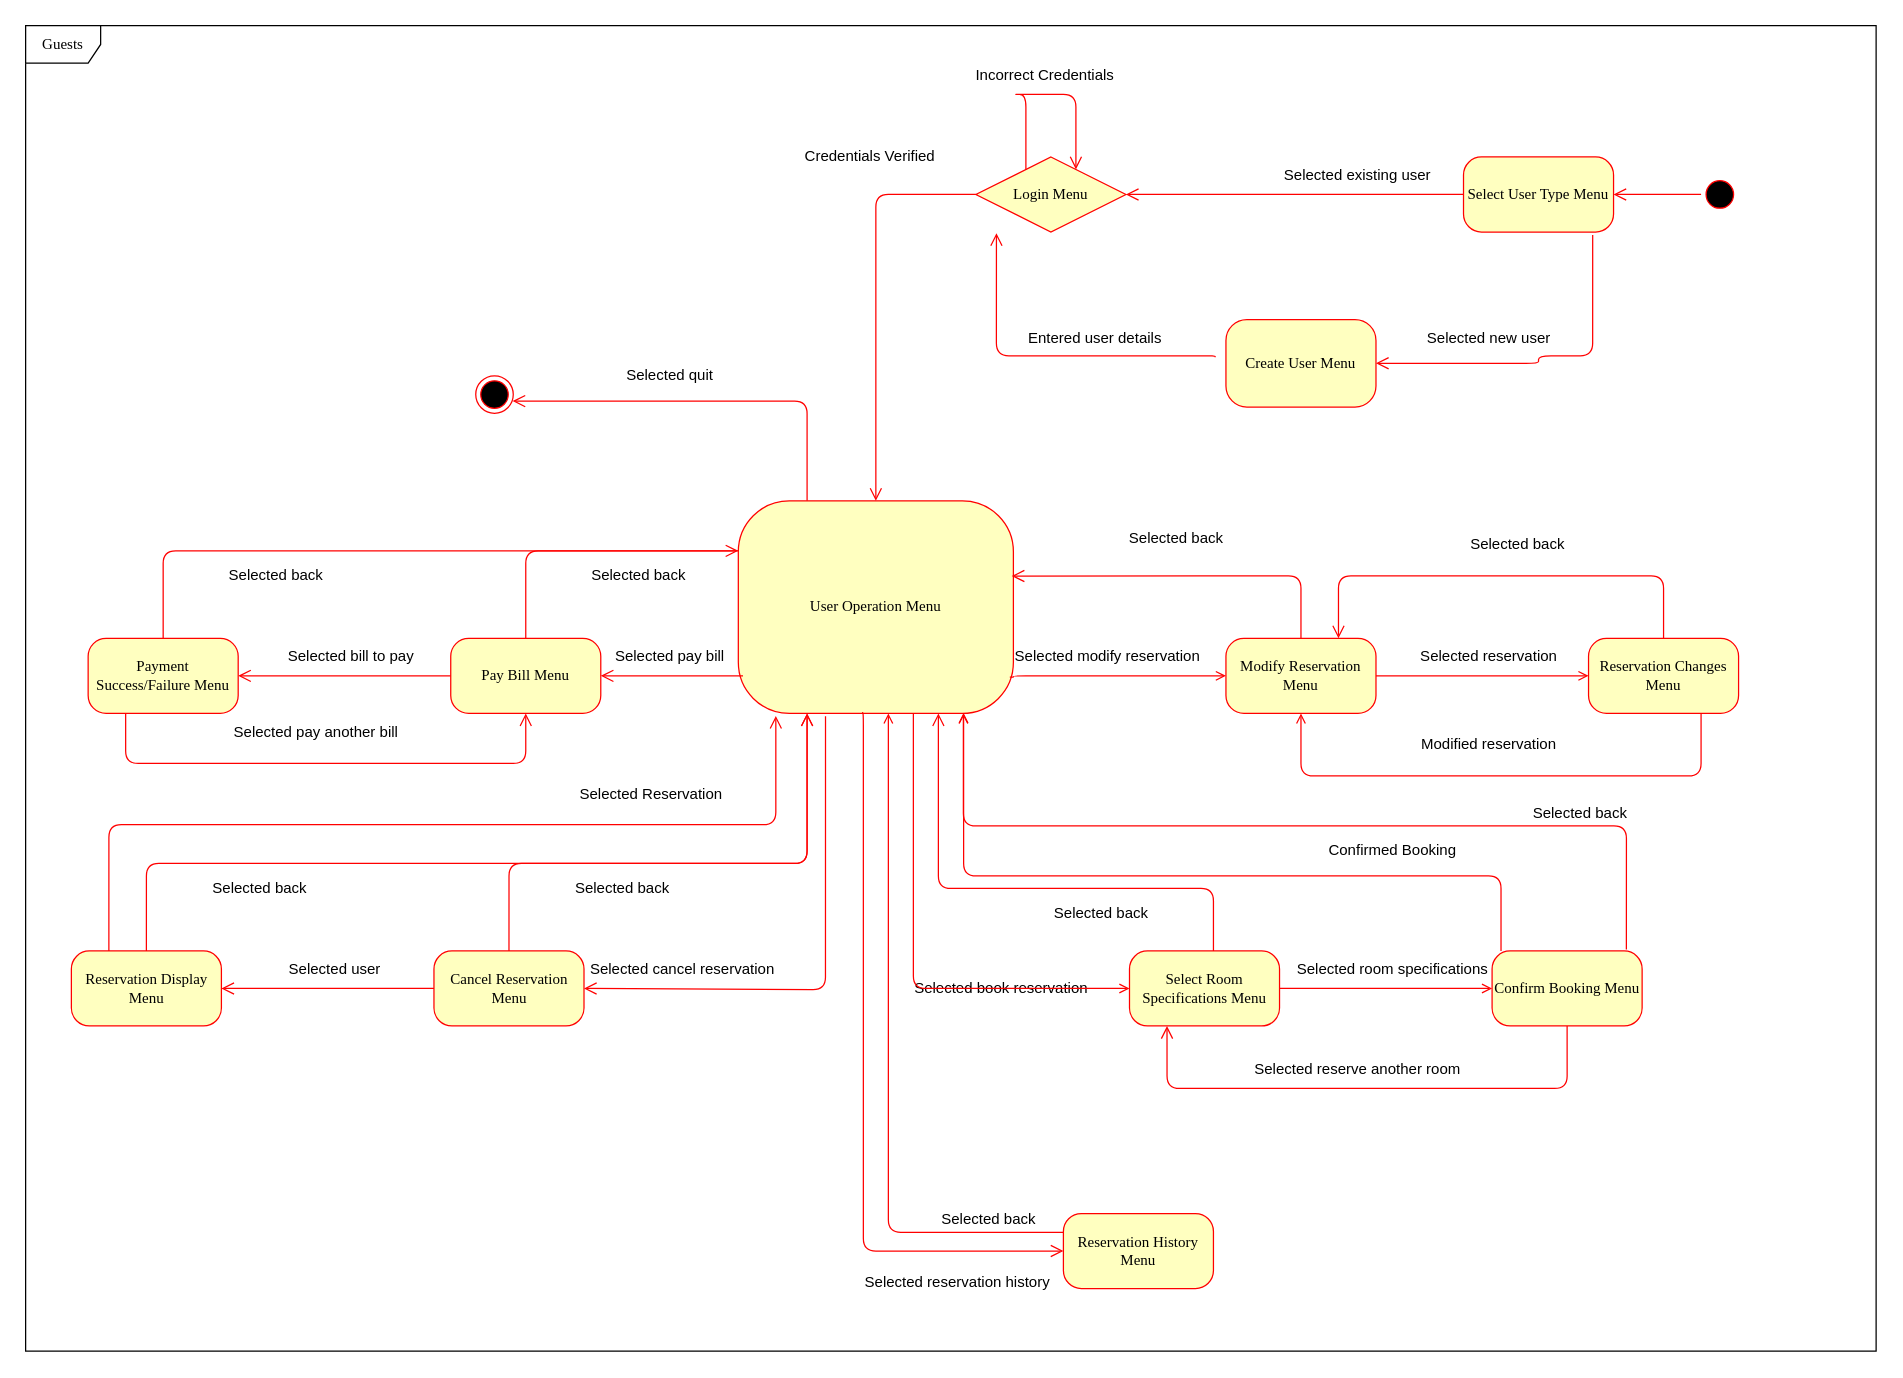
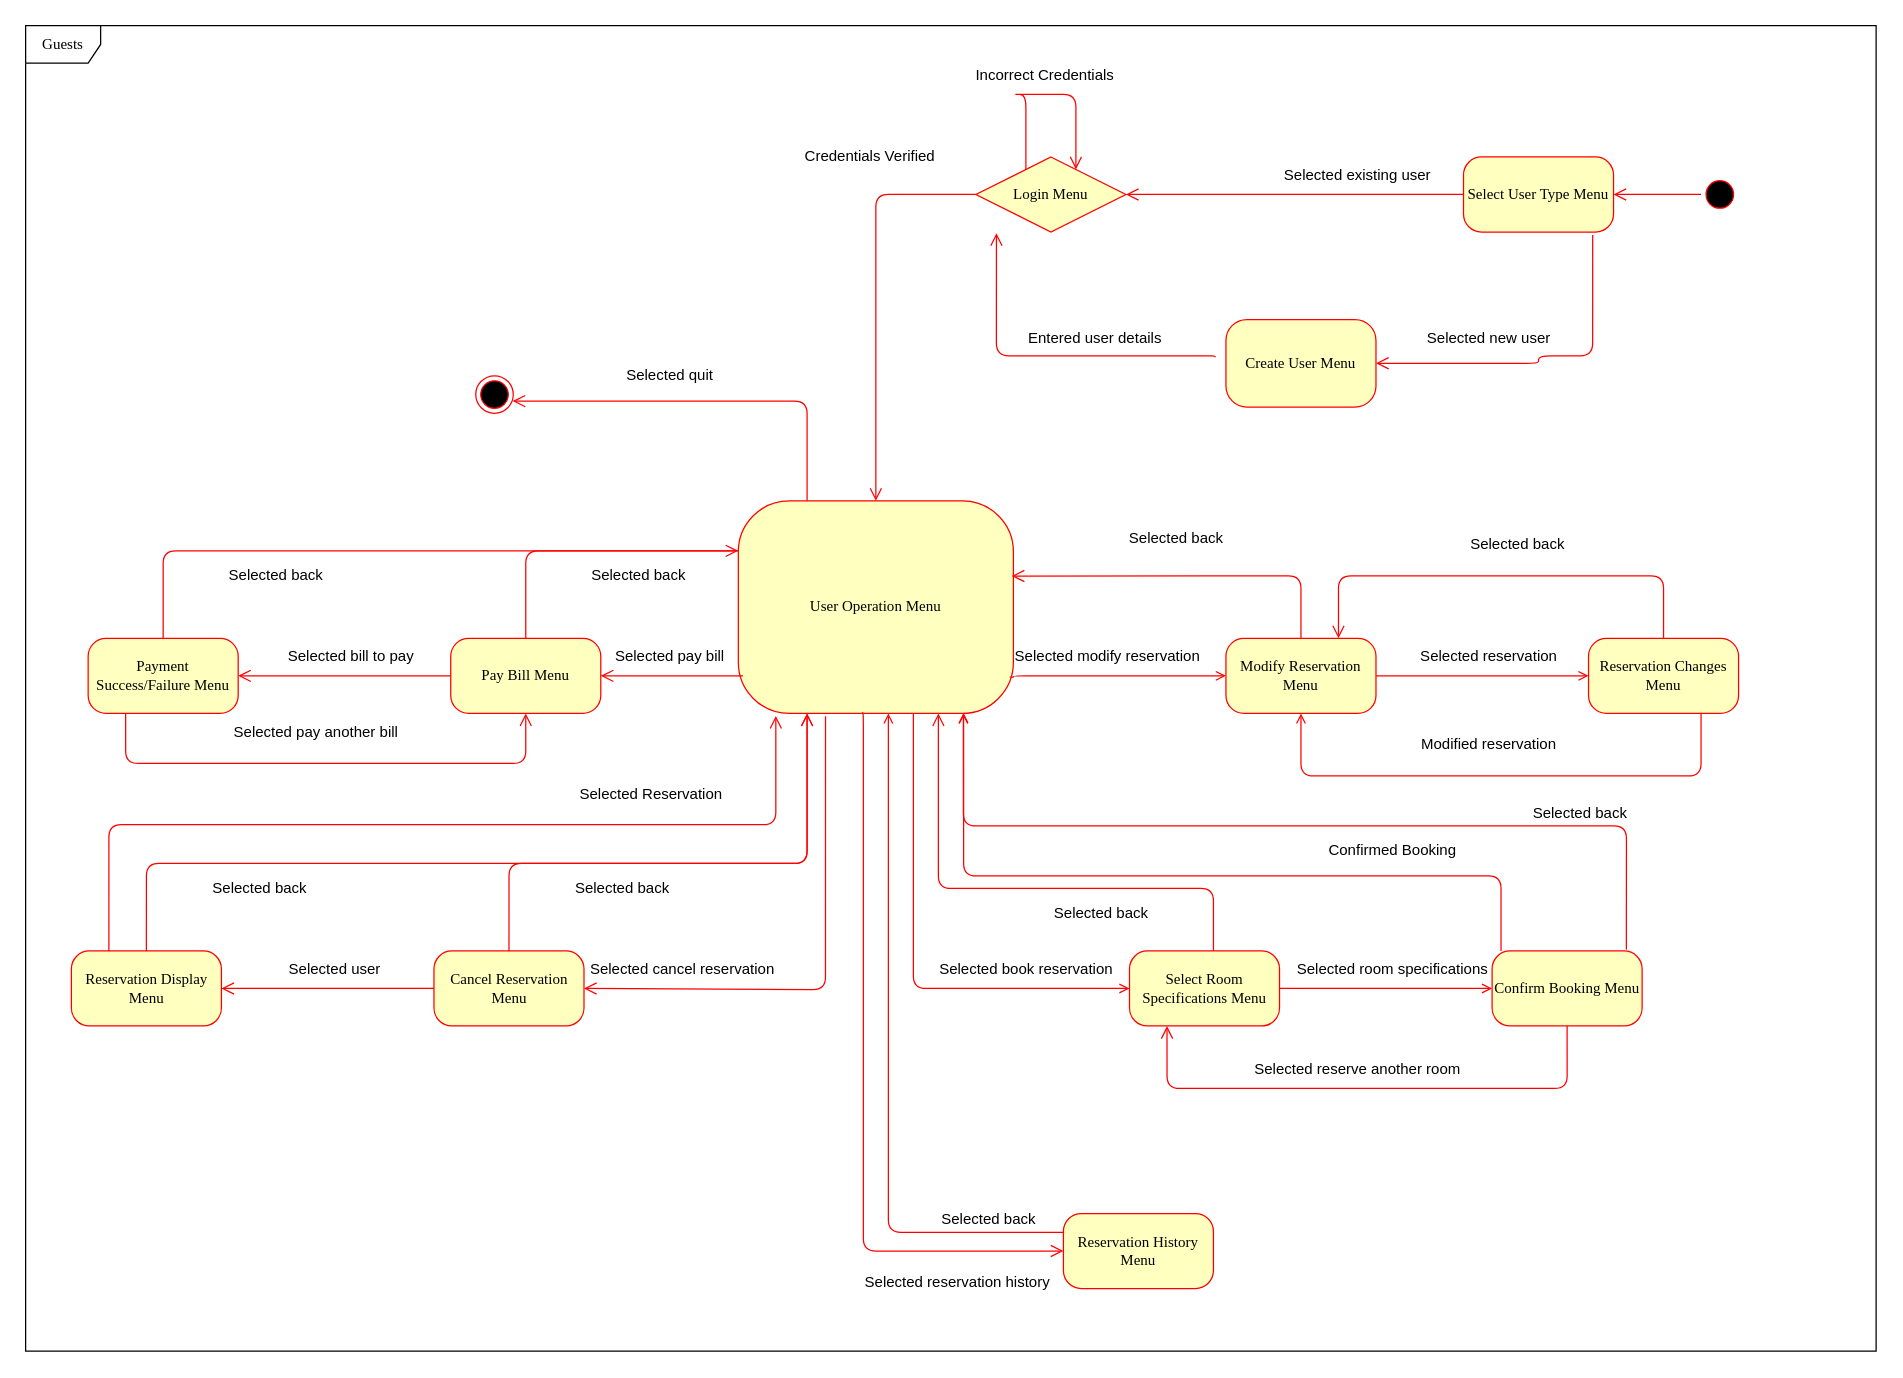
(1001, 988) -> (1026, 969)
